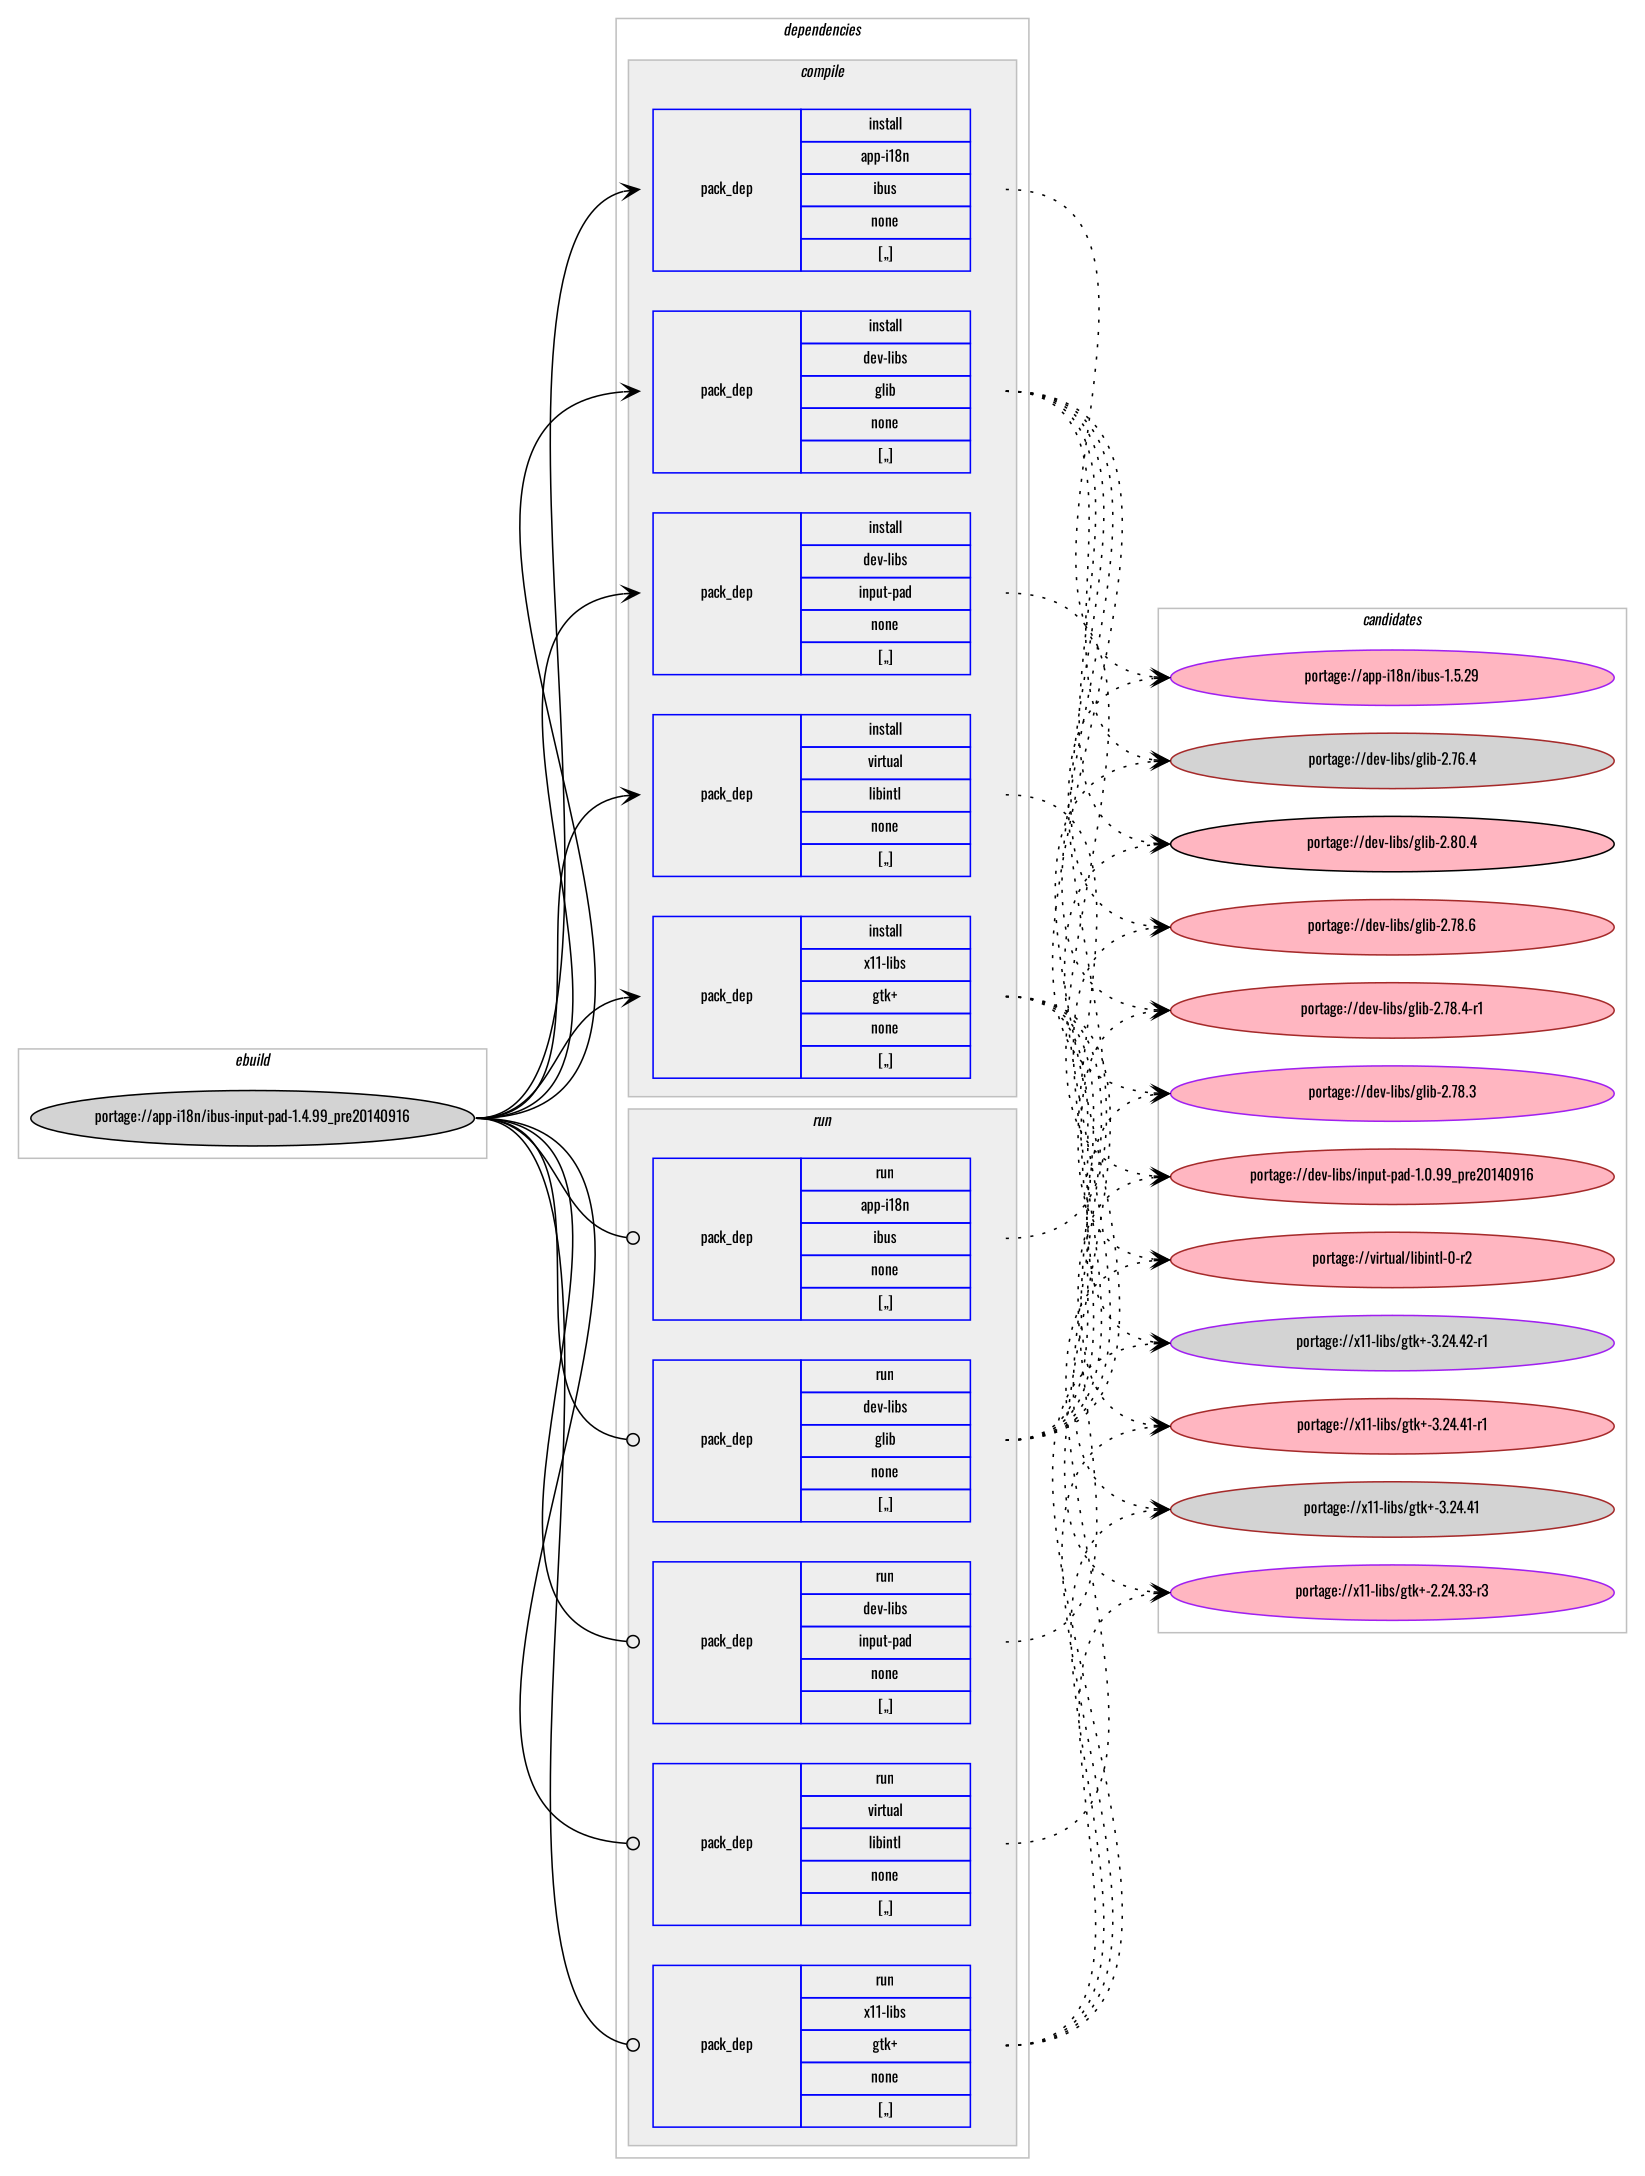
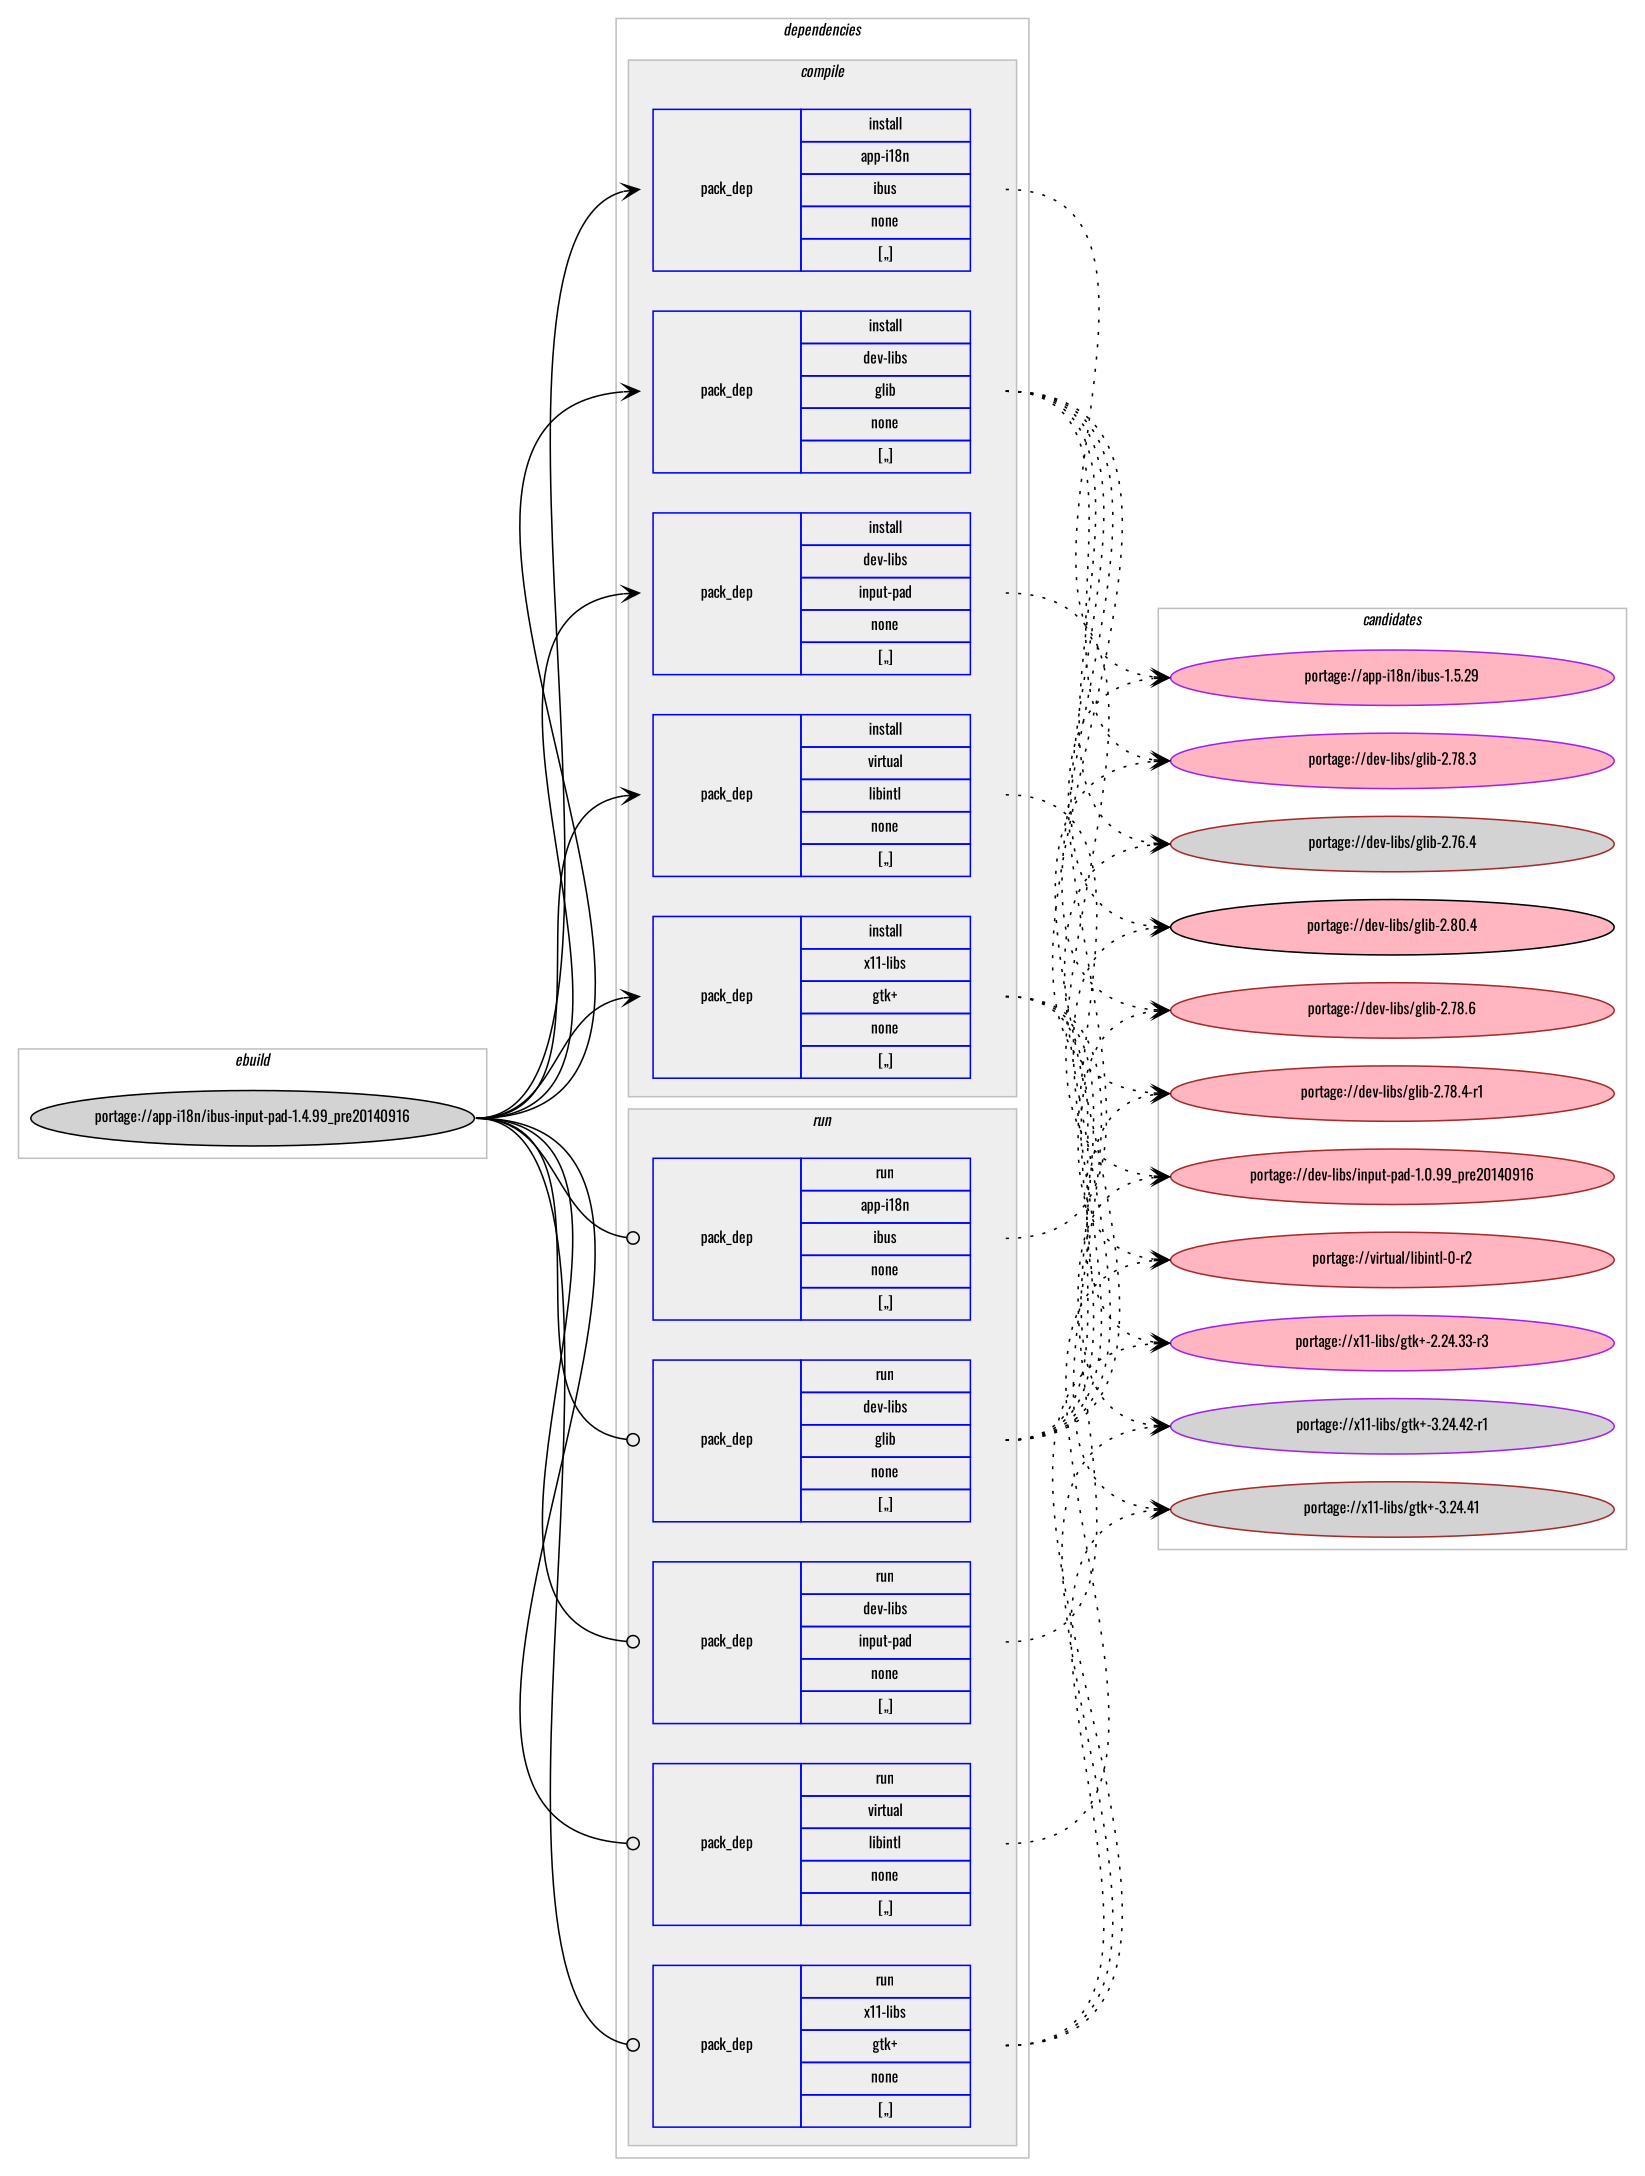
(1392, 1426) -> none
